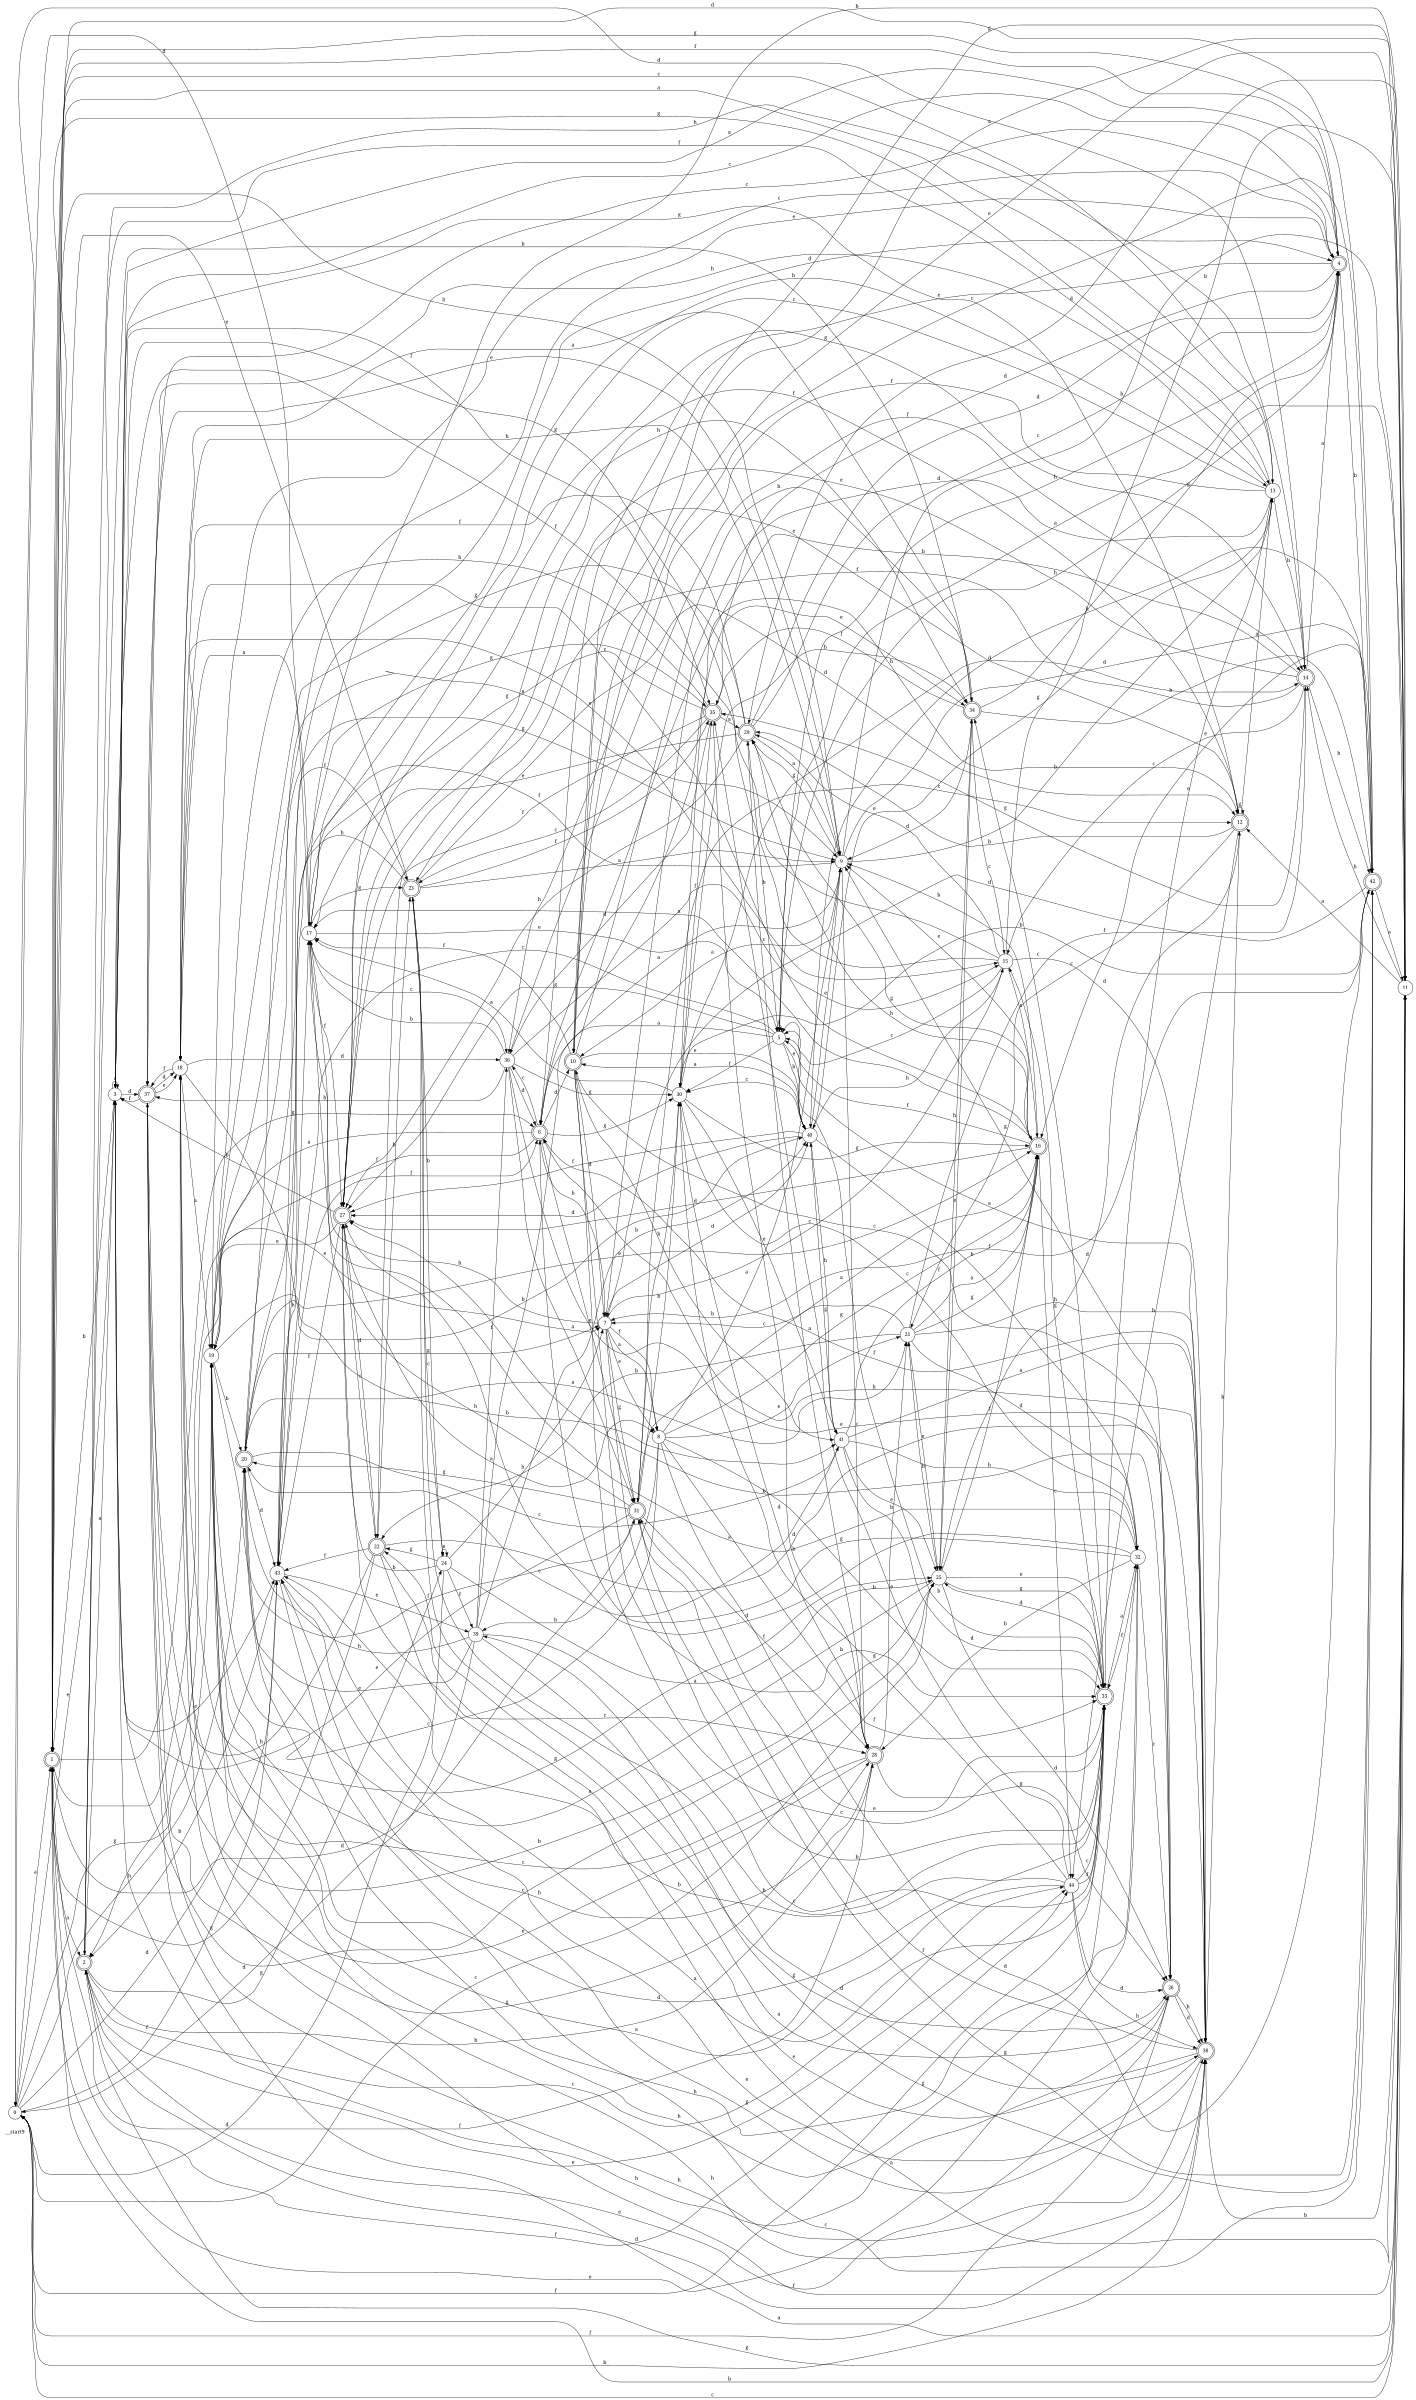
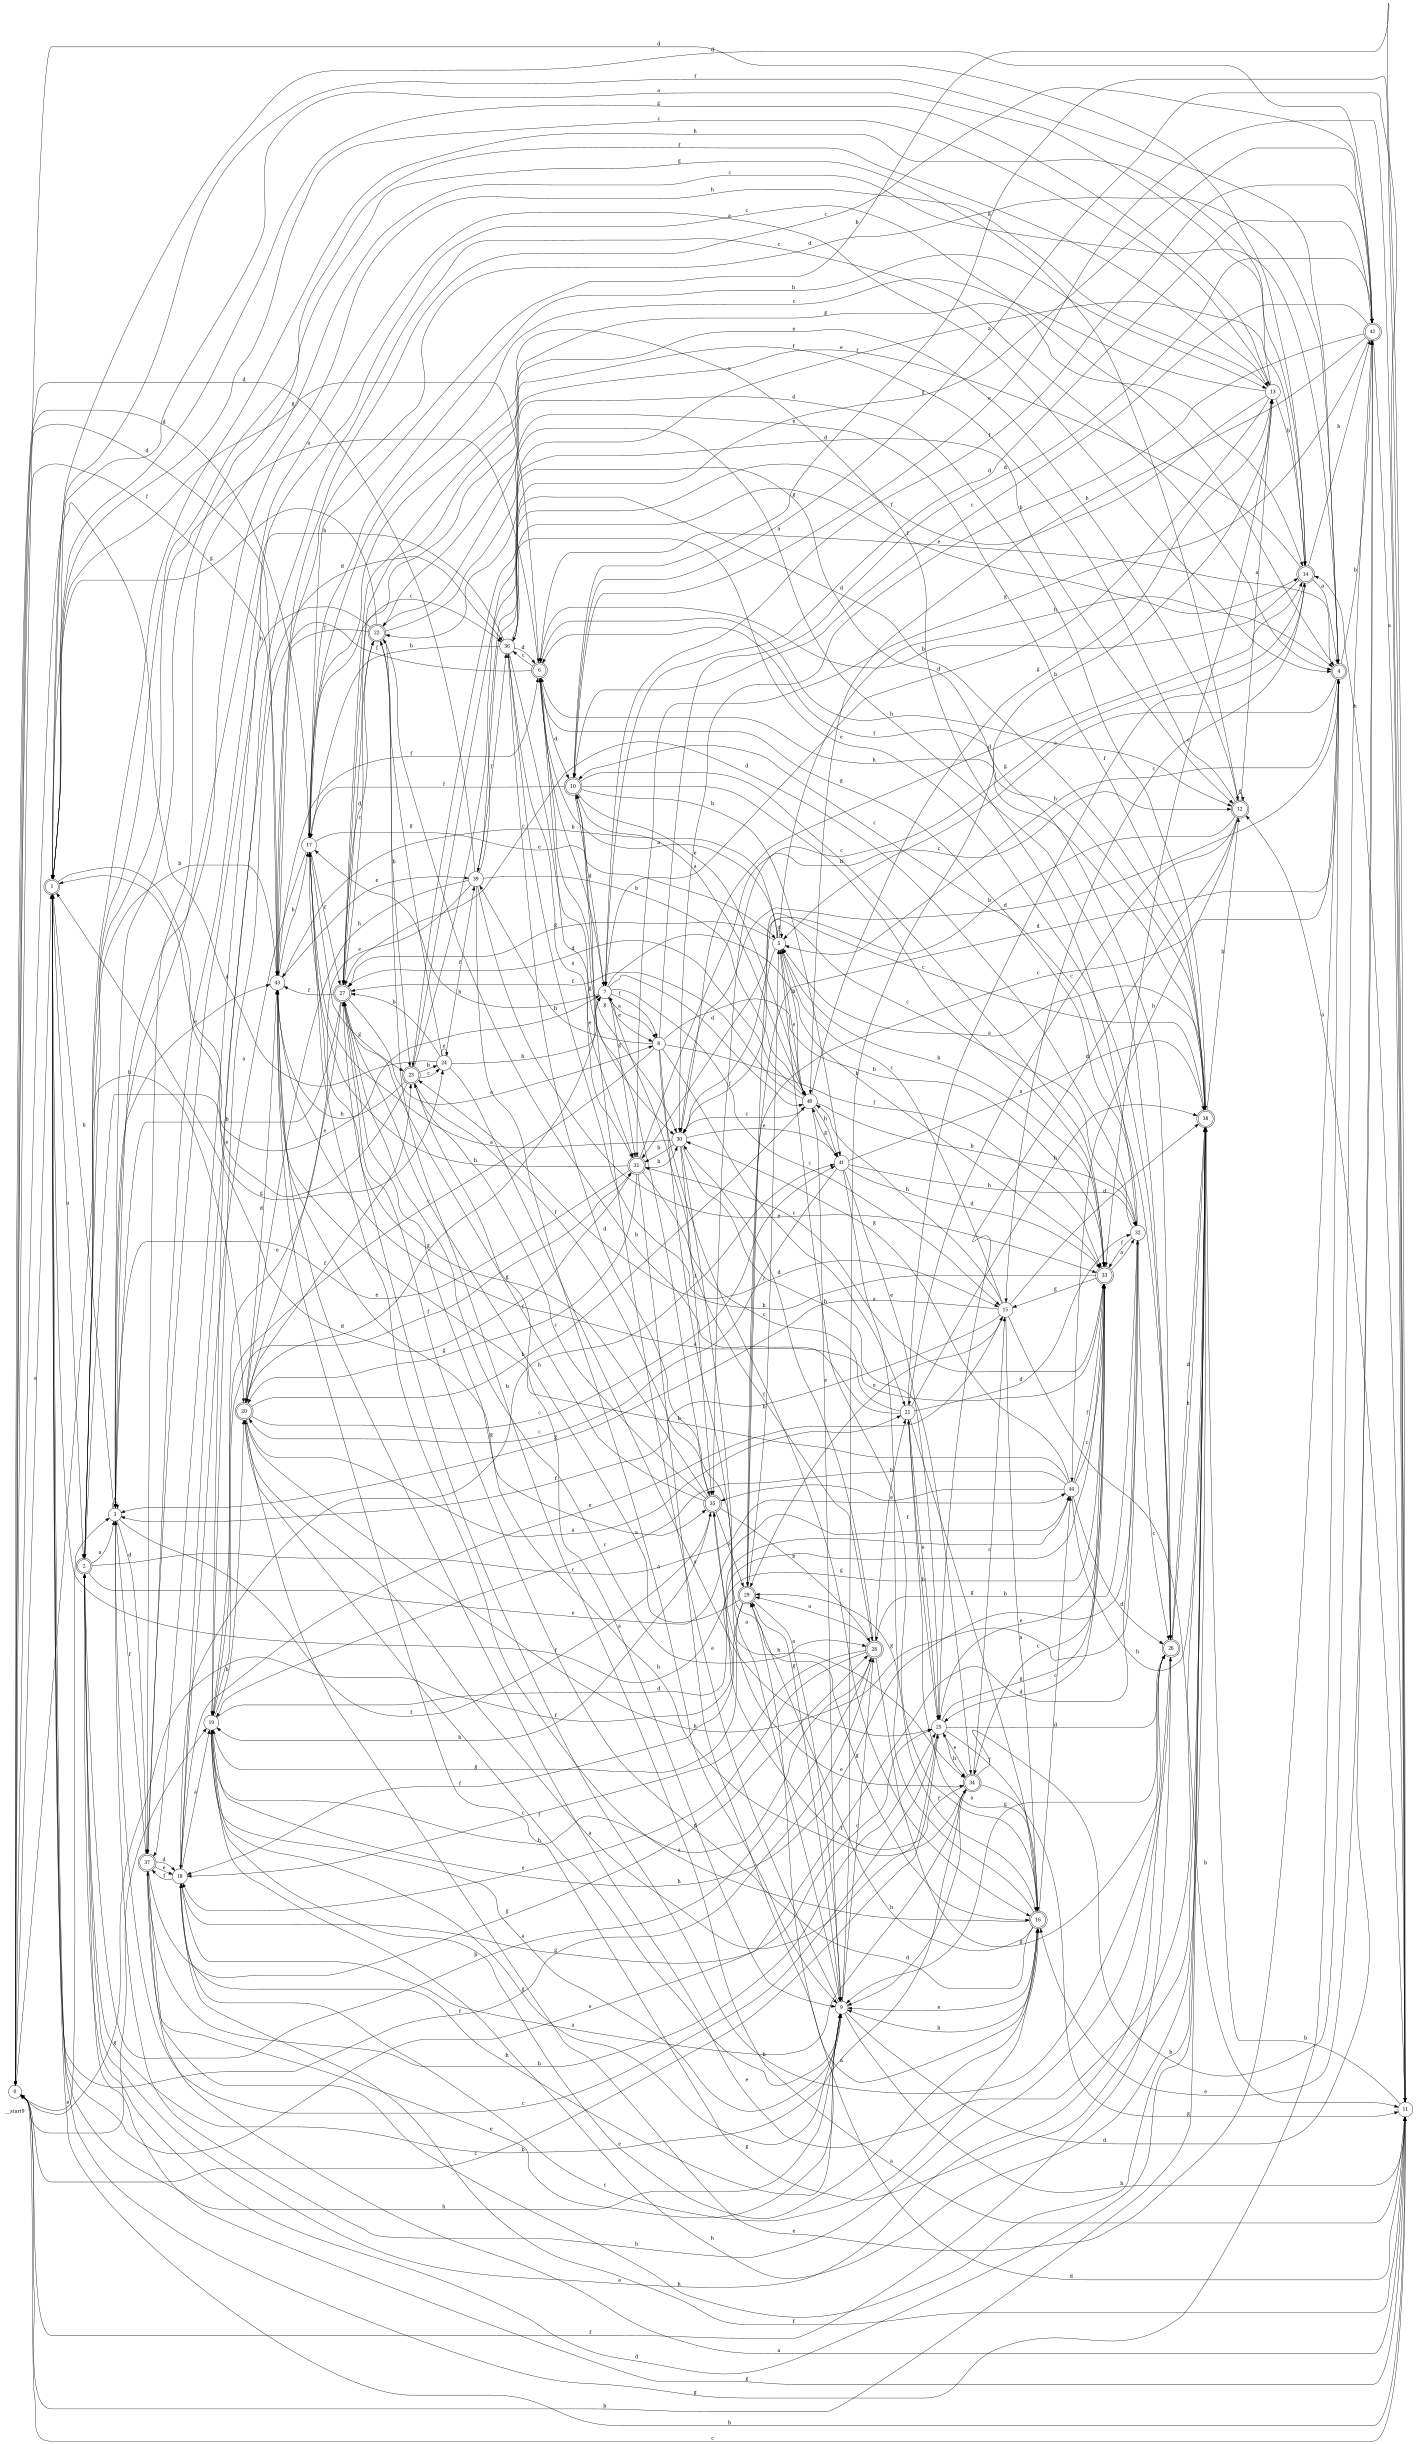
(479, 787) -> none
(923, 1950) -> (923, 967)
